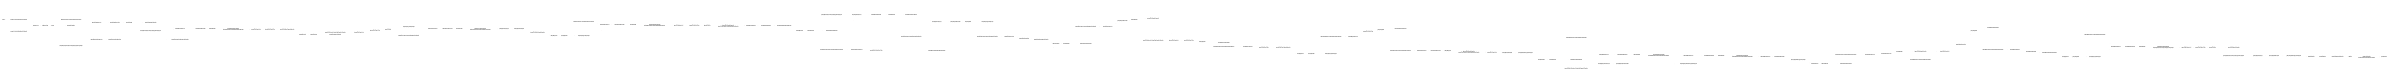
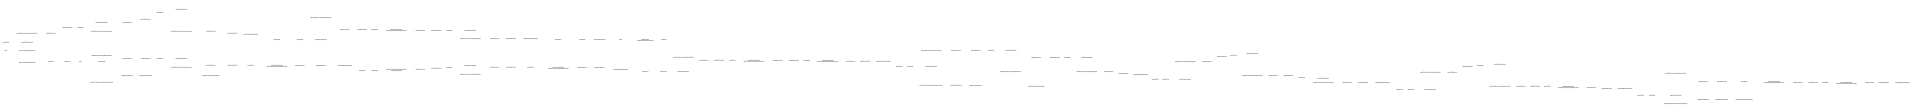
(1815, 64) -> none
